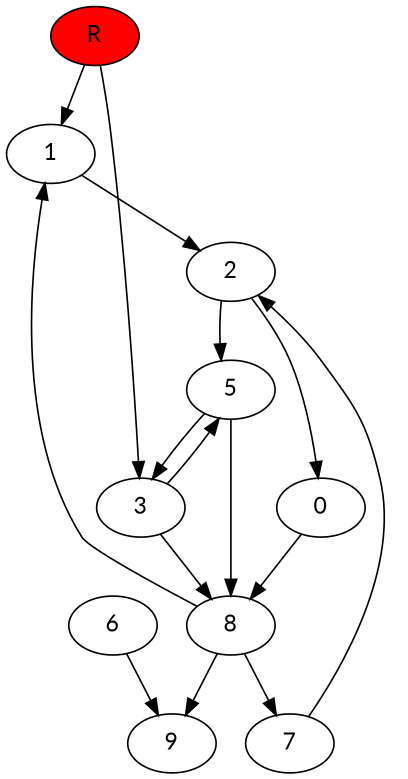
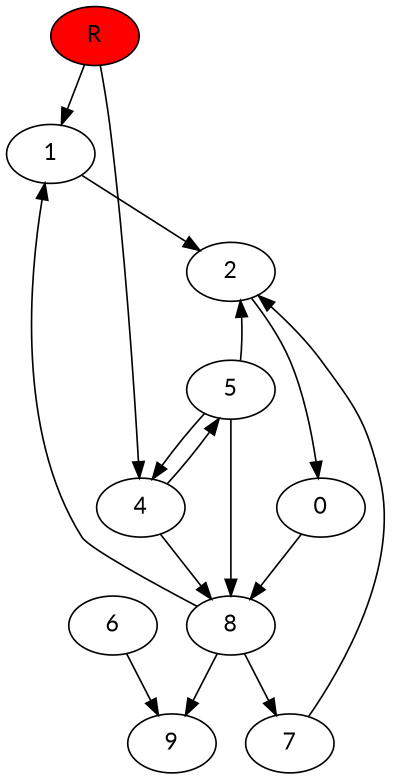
(220, 322) -> (242, 339)
(141, 508) -> (141, 508)
